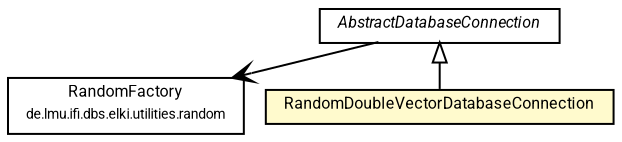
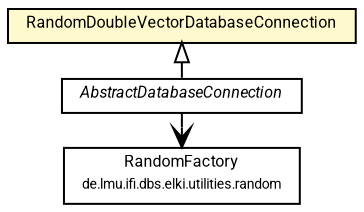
(440, 76) -> (182, 70)
